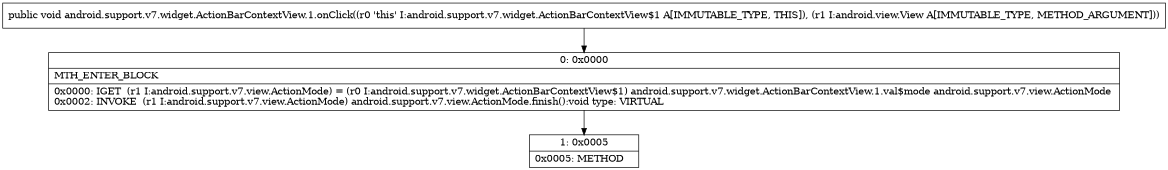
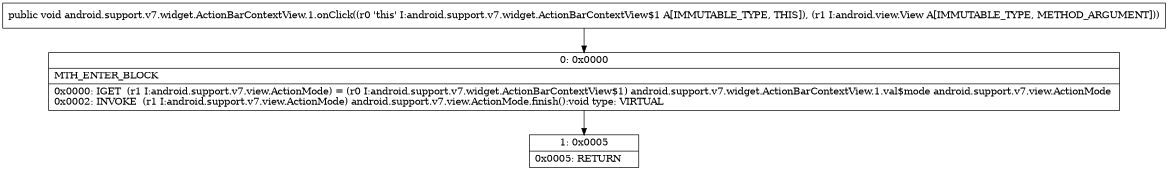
(584, 159) -> (583, 159)
